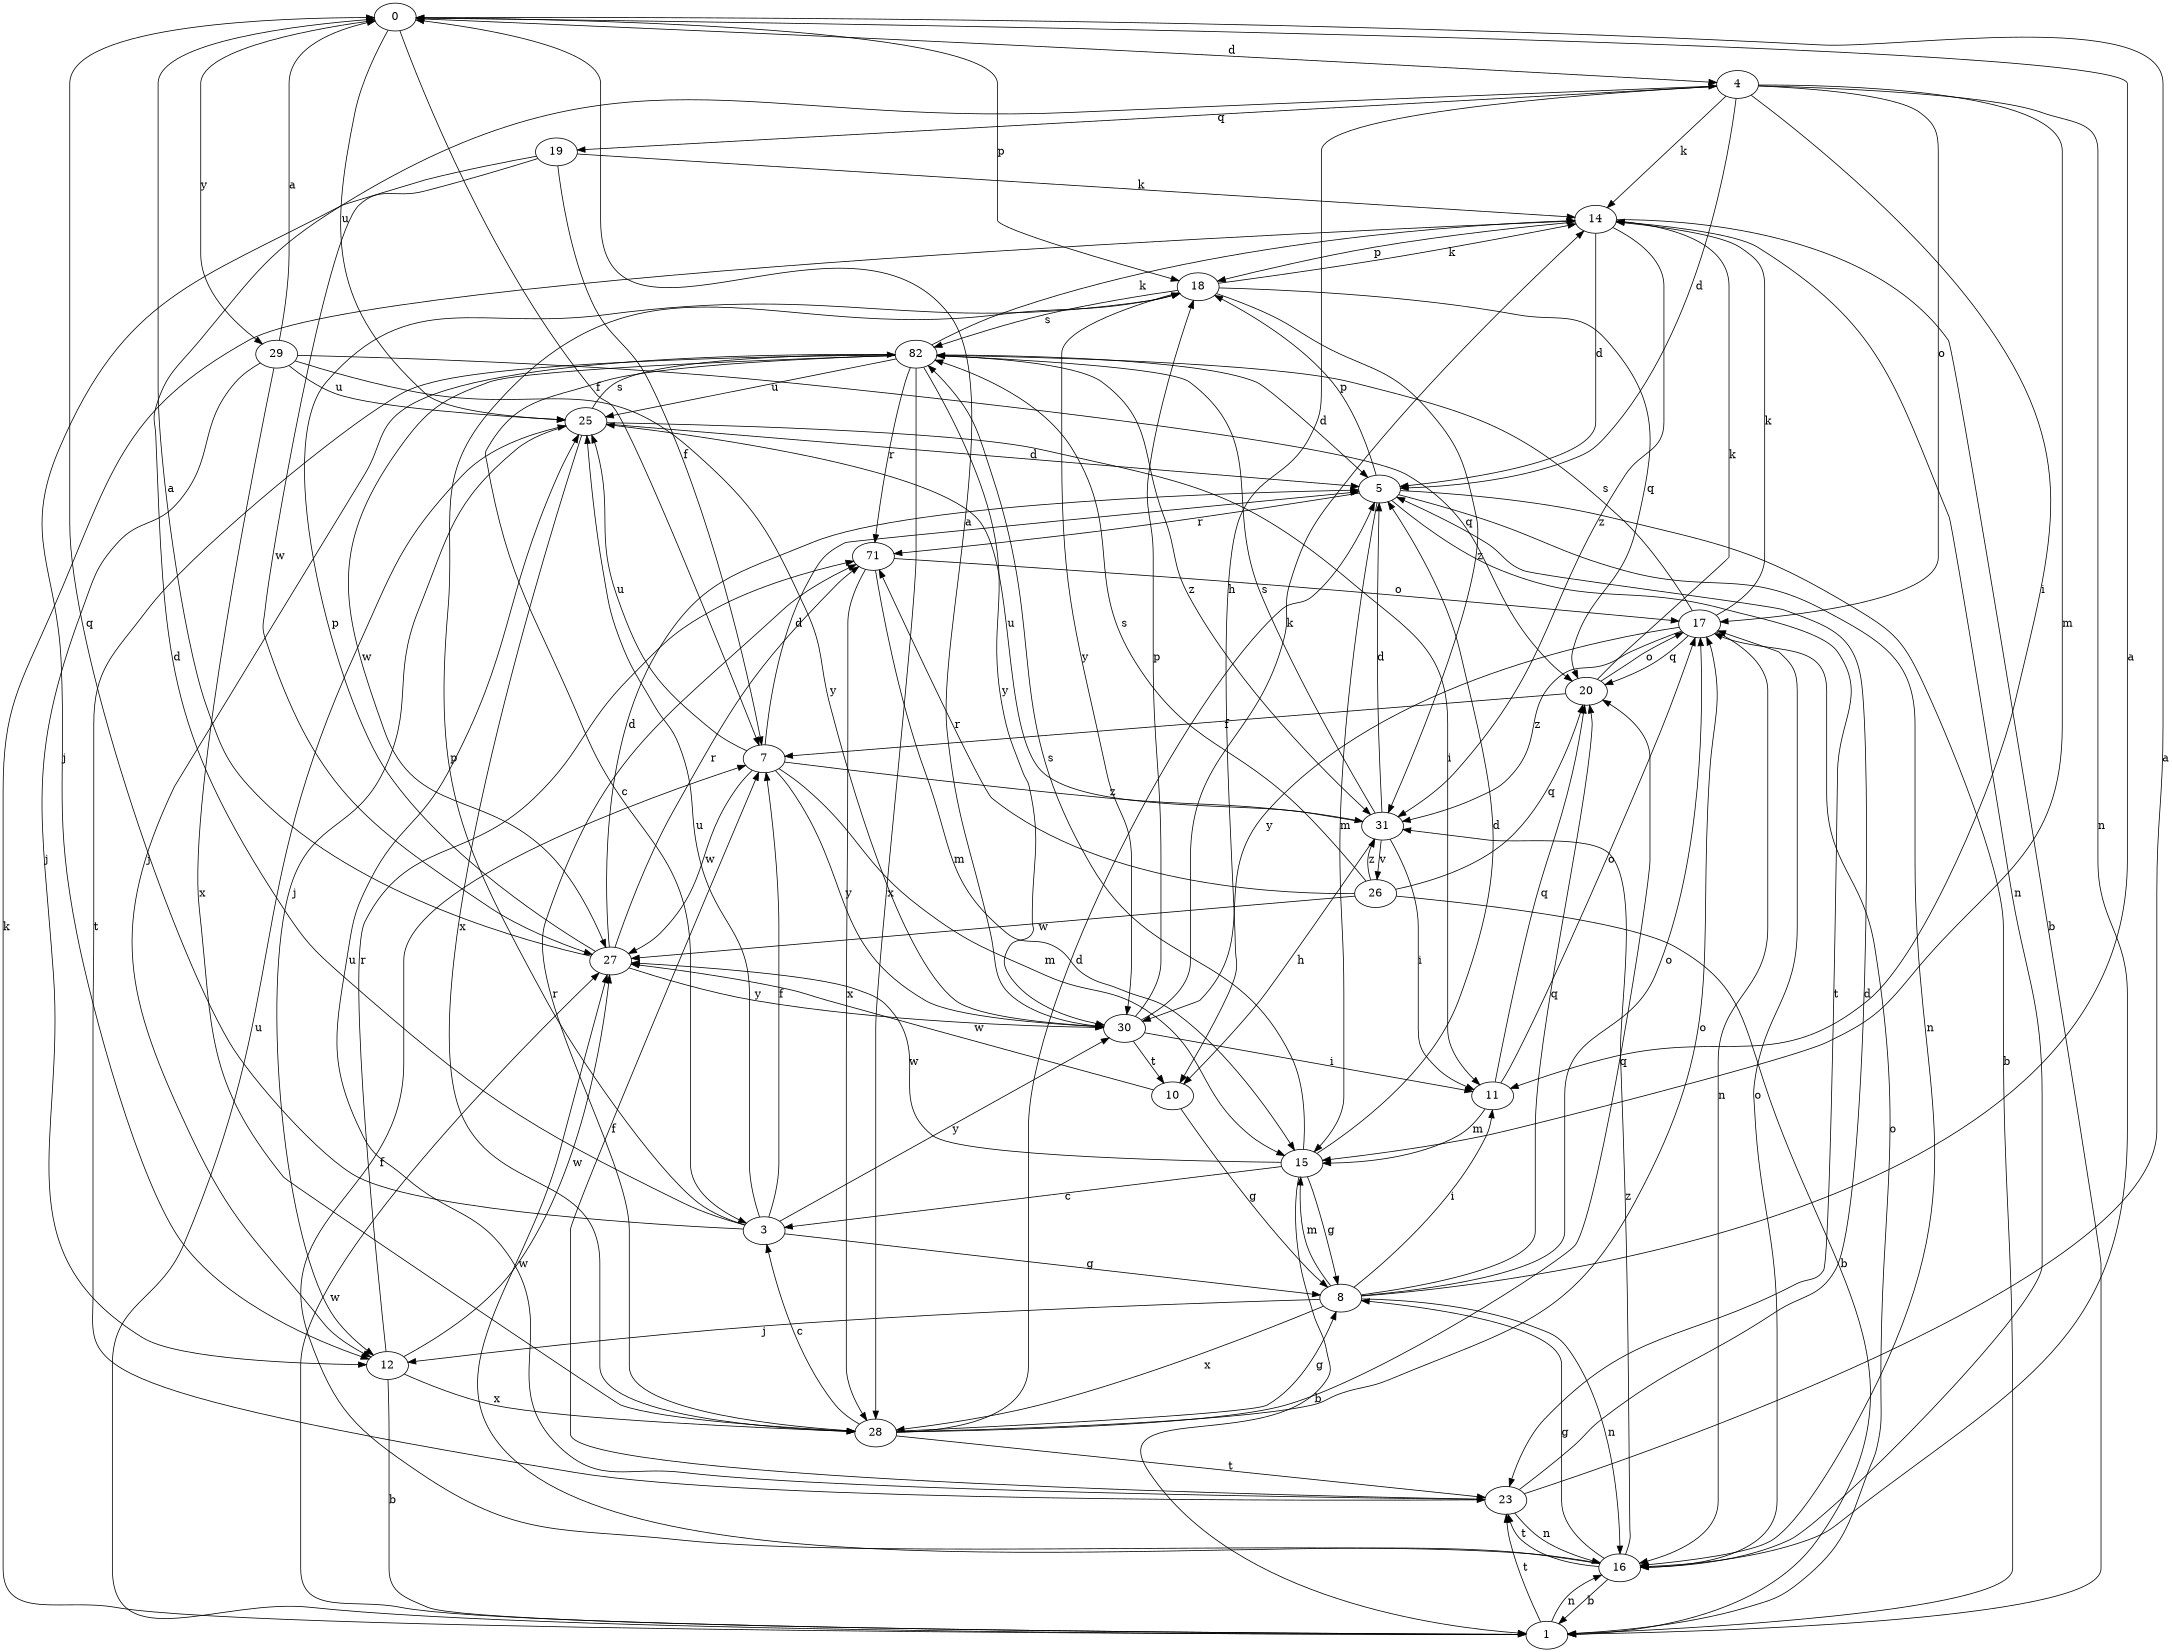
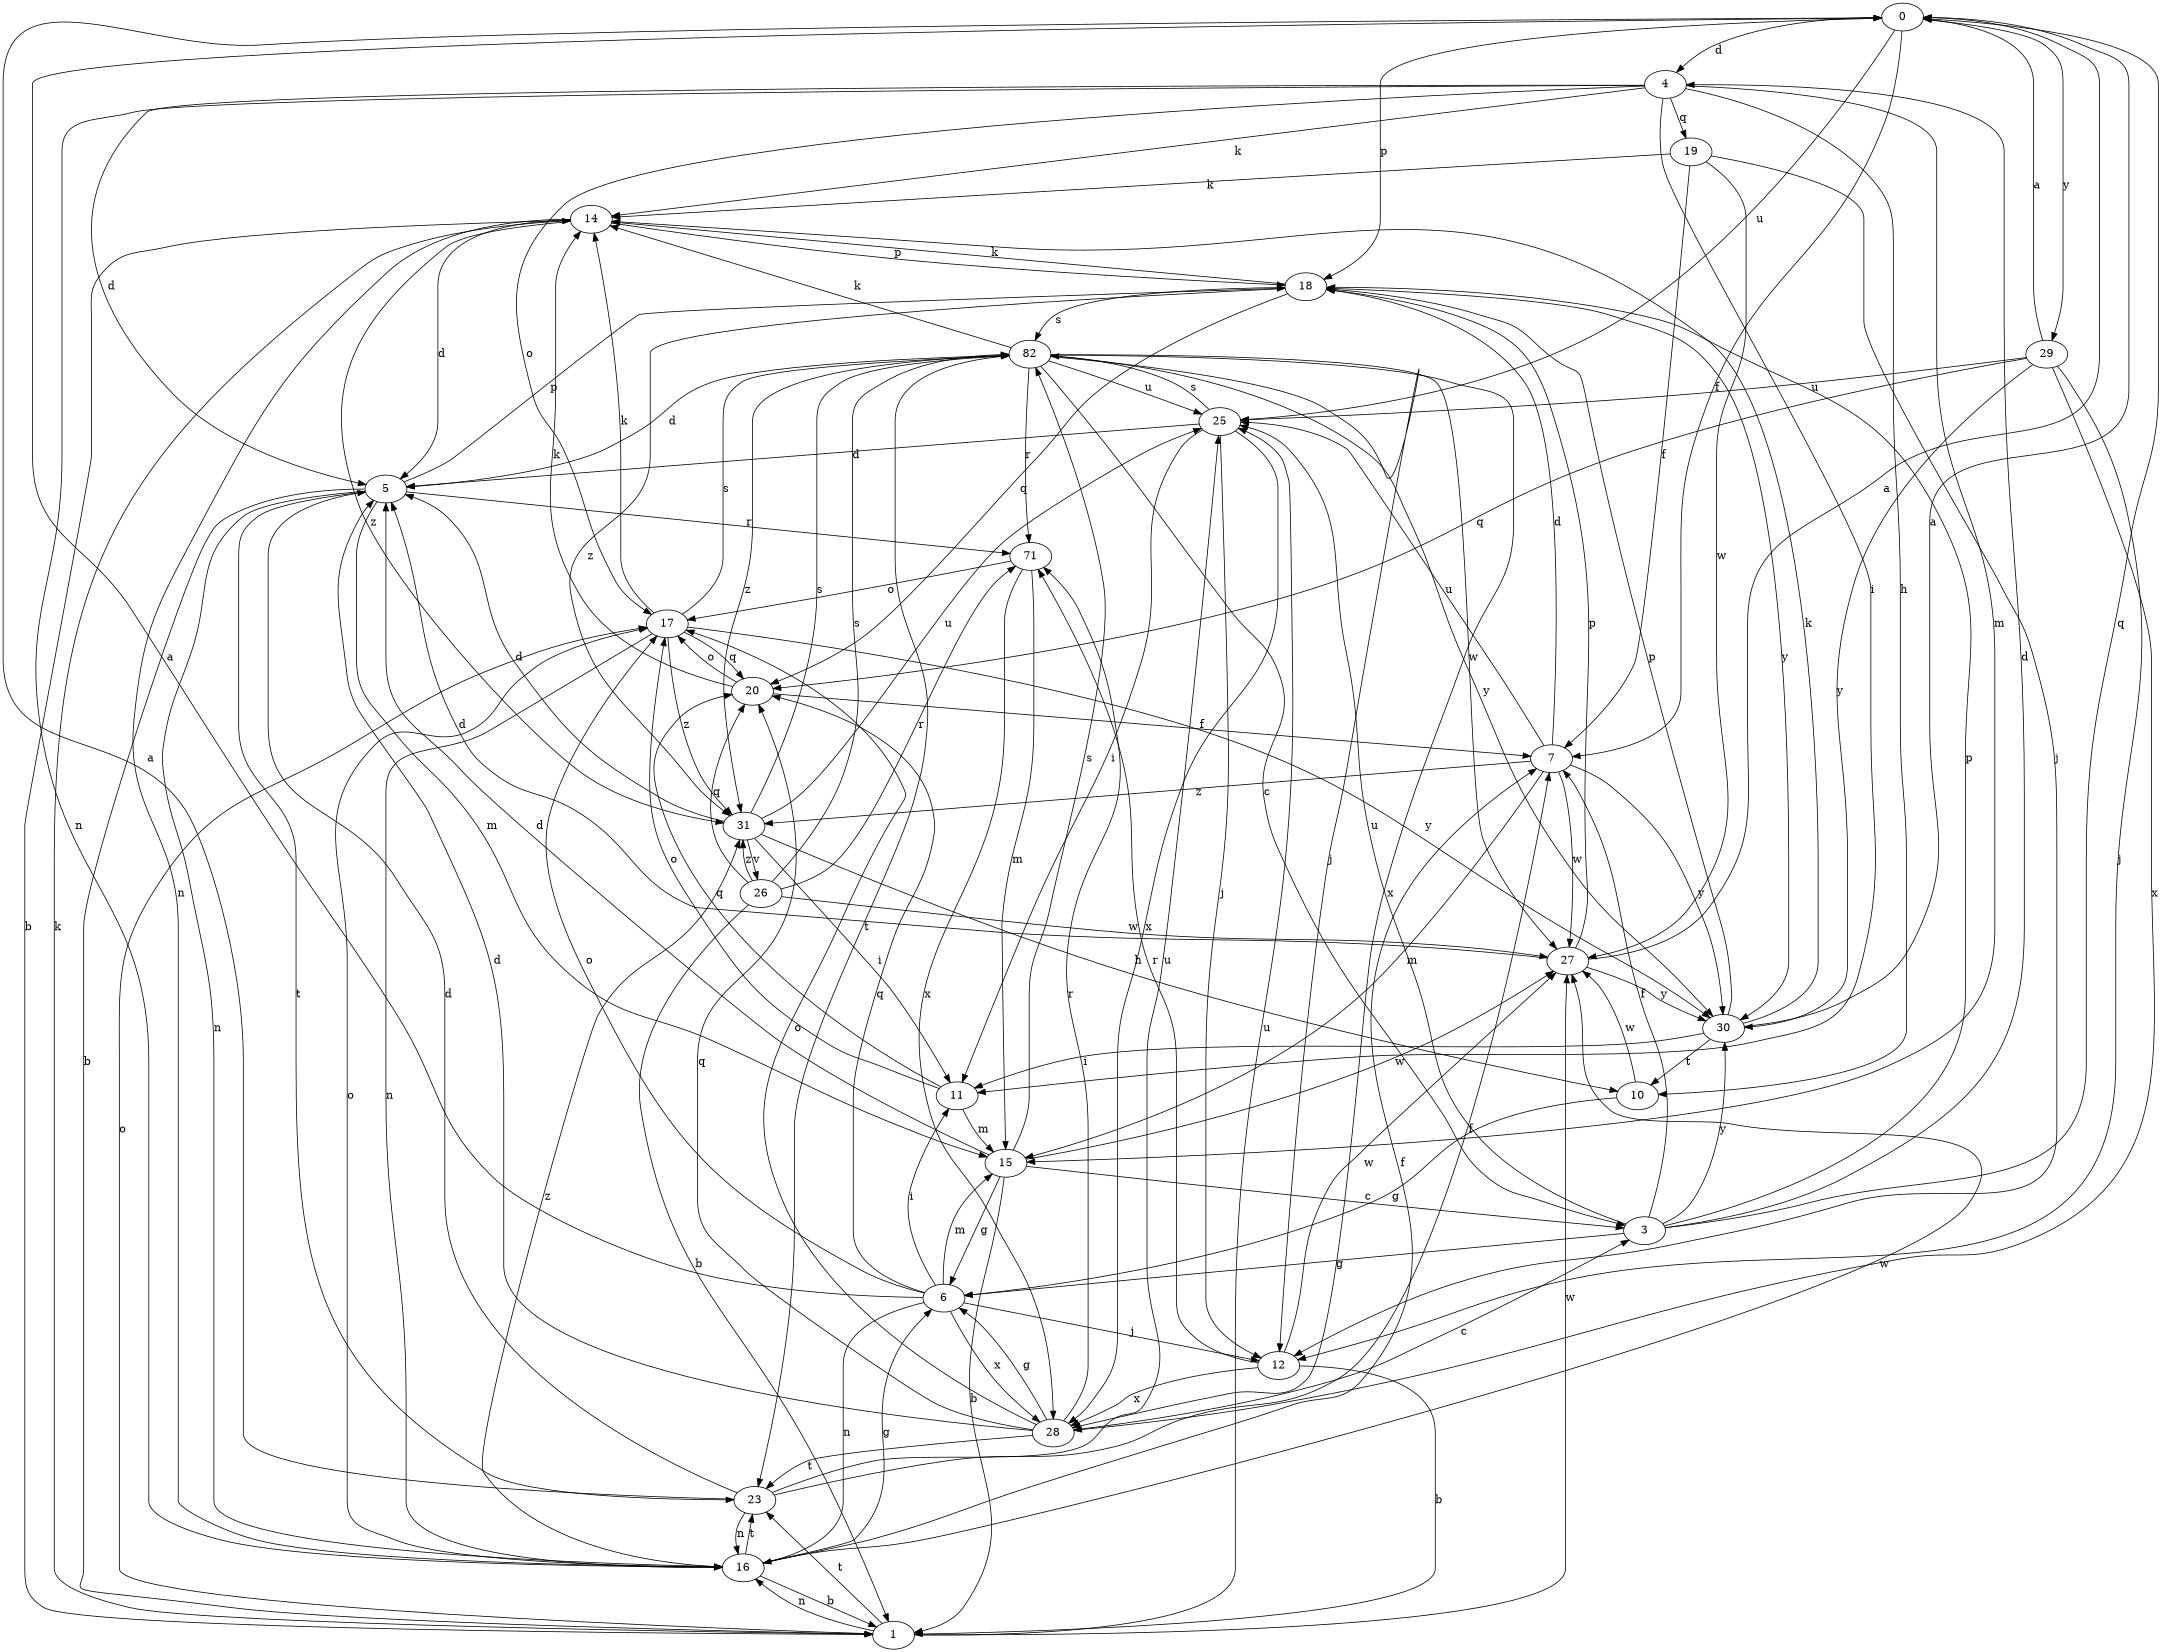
(950, 532) -> (1547, 454)
(711, 745) -> none
(1341, 1298) -> (944, 1298)
